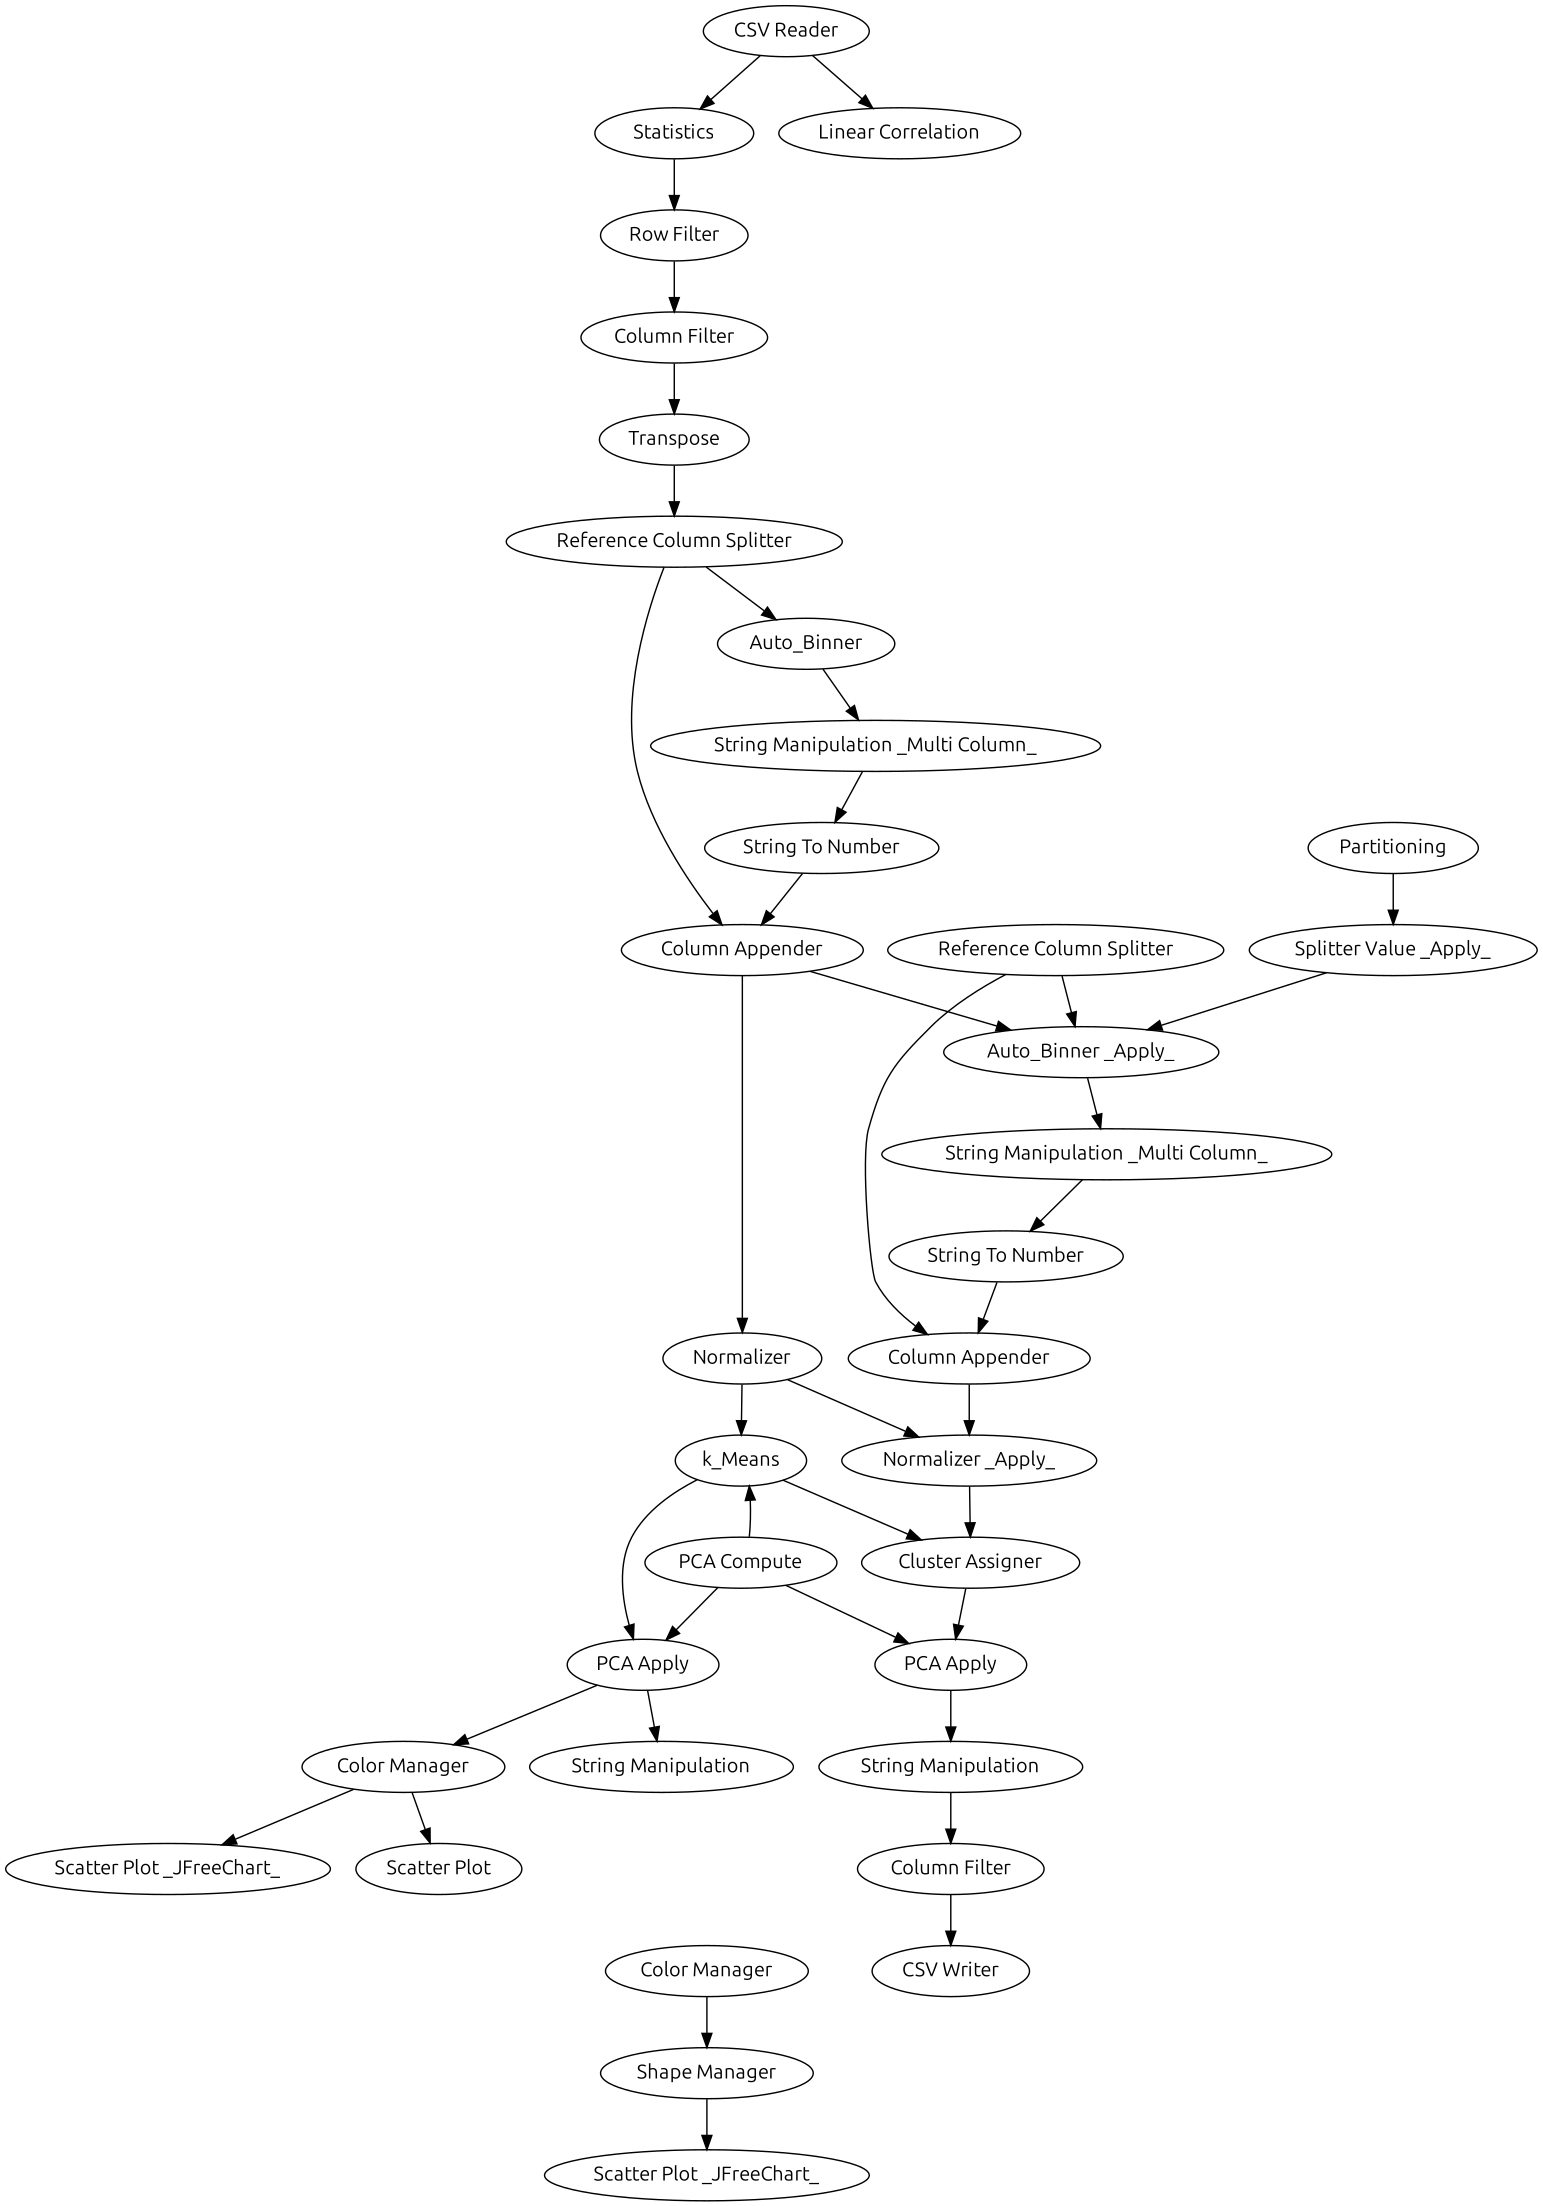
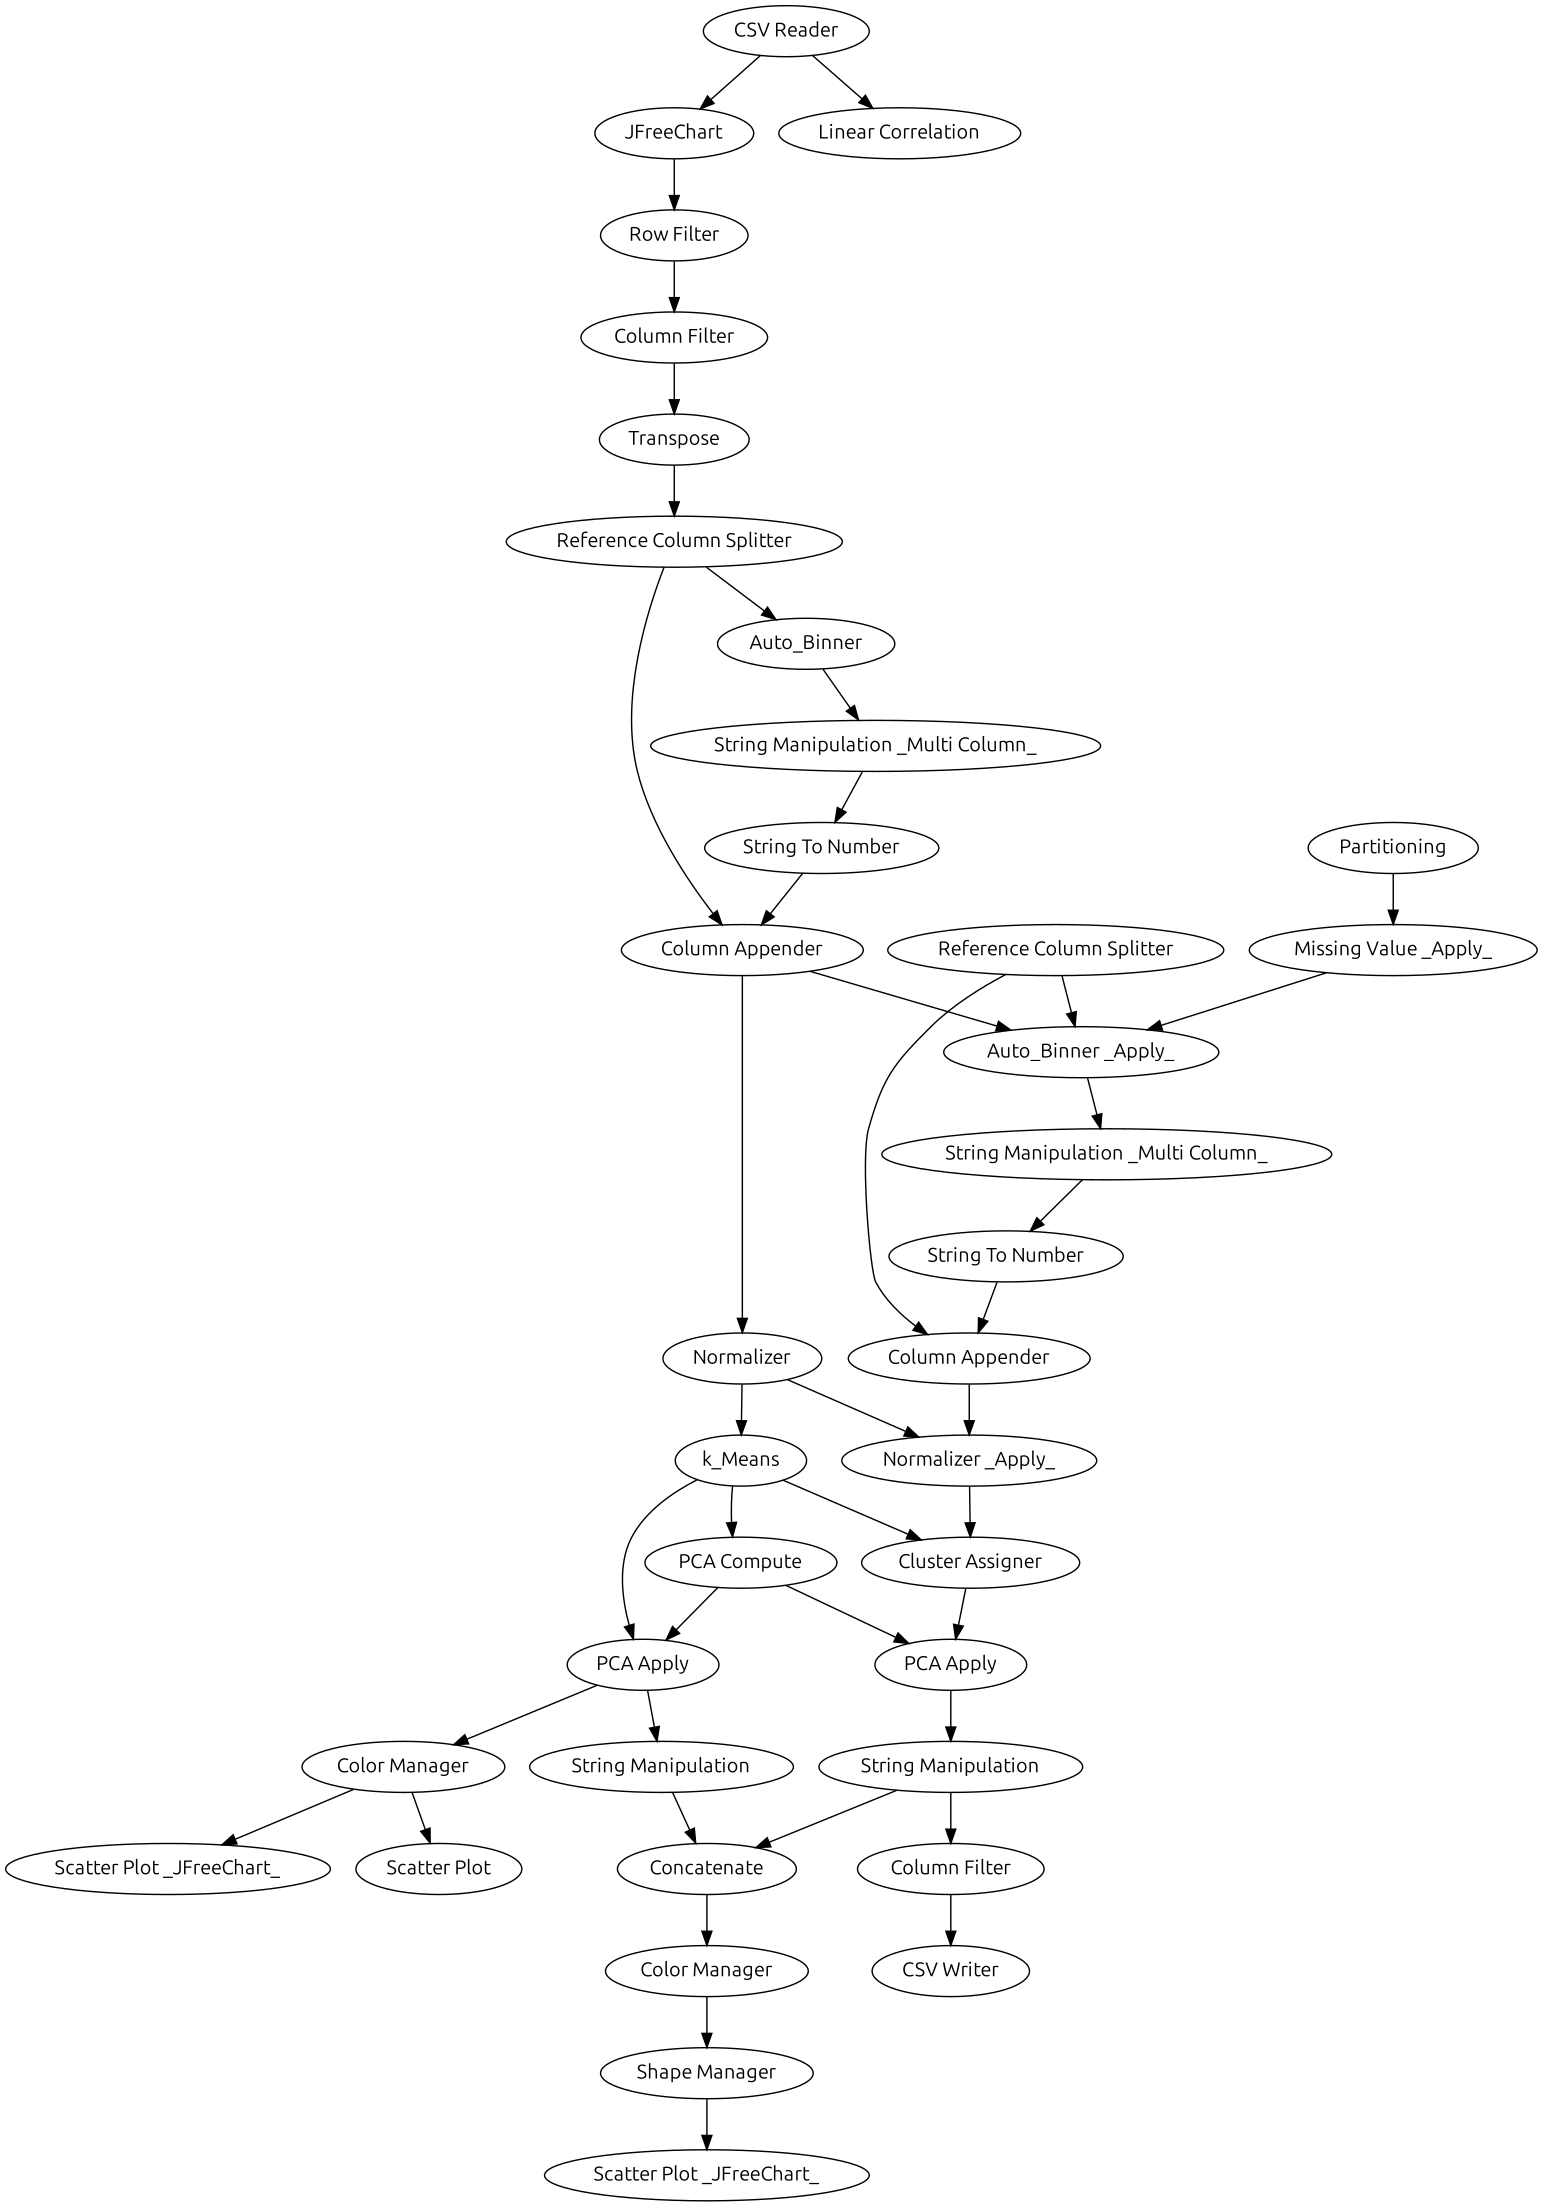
(674, 133) -> (674, 133)
(1393, 950) -> (1393, 950)
(750, 1519) -> (731, 1504)
none -> (707, 1869)
